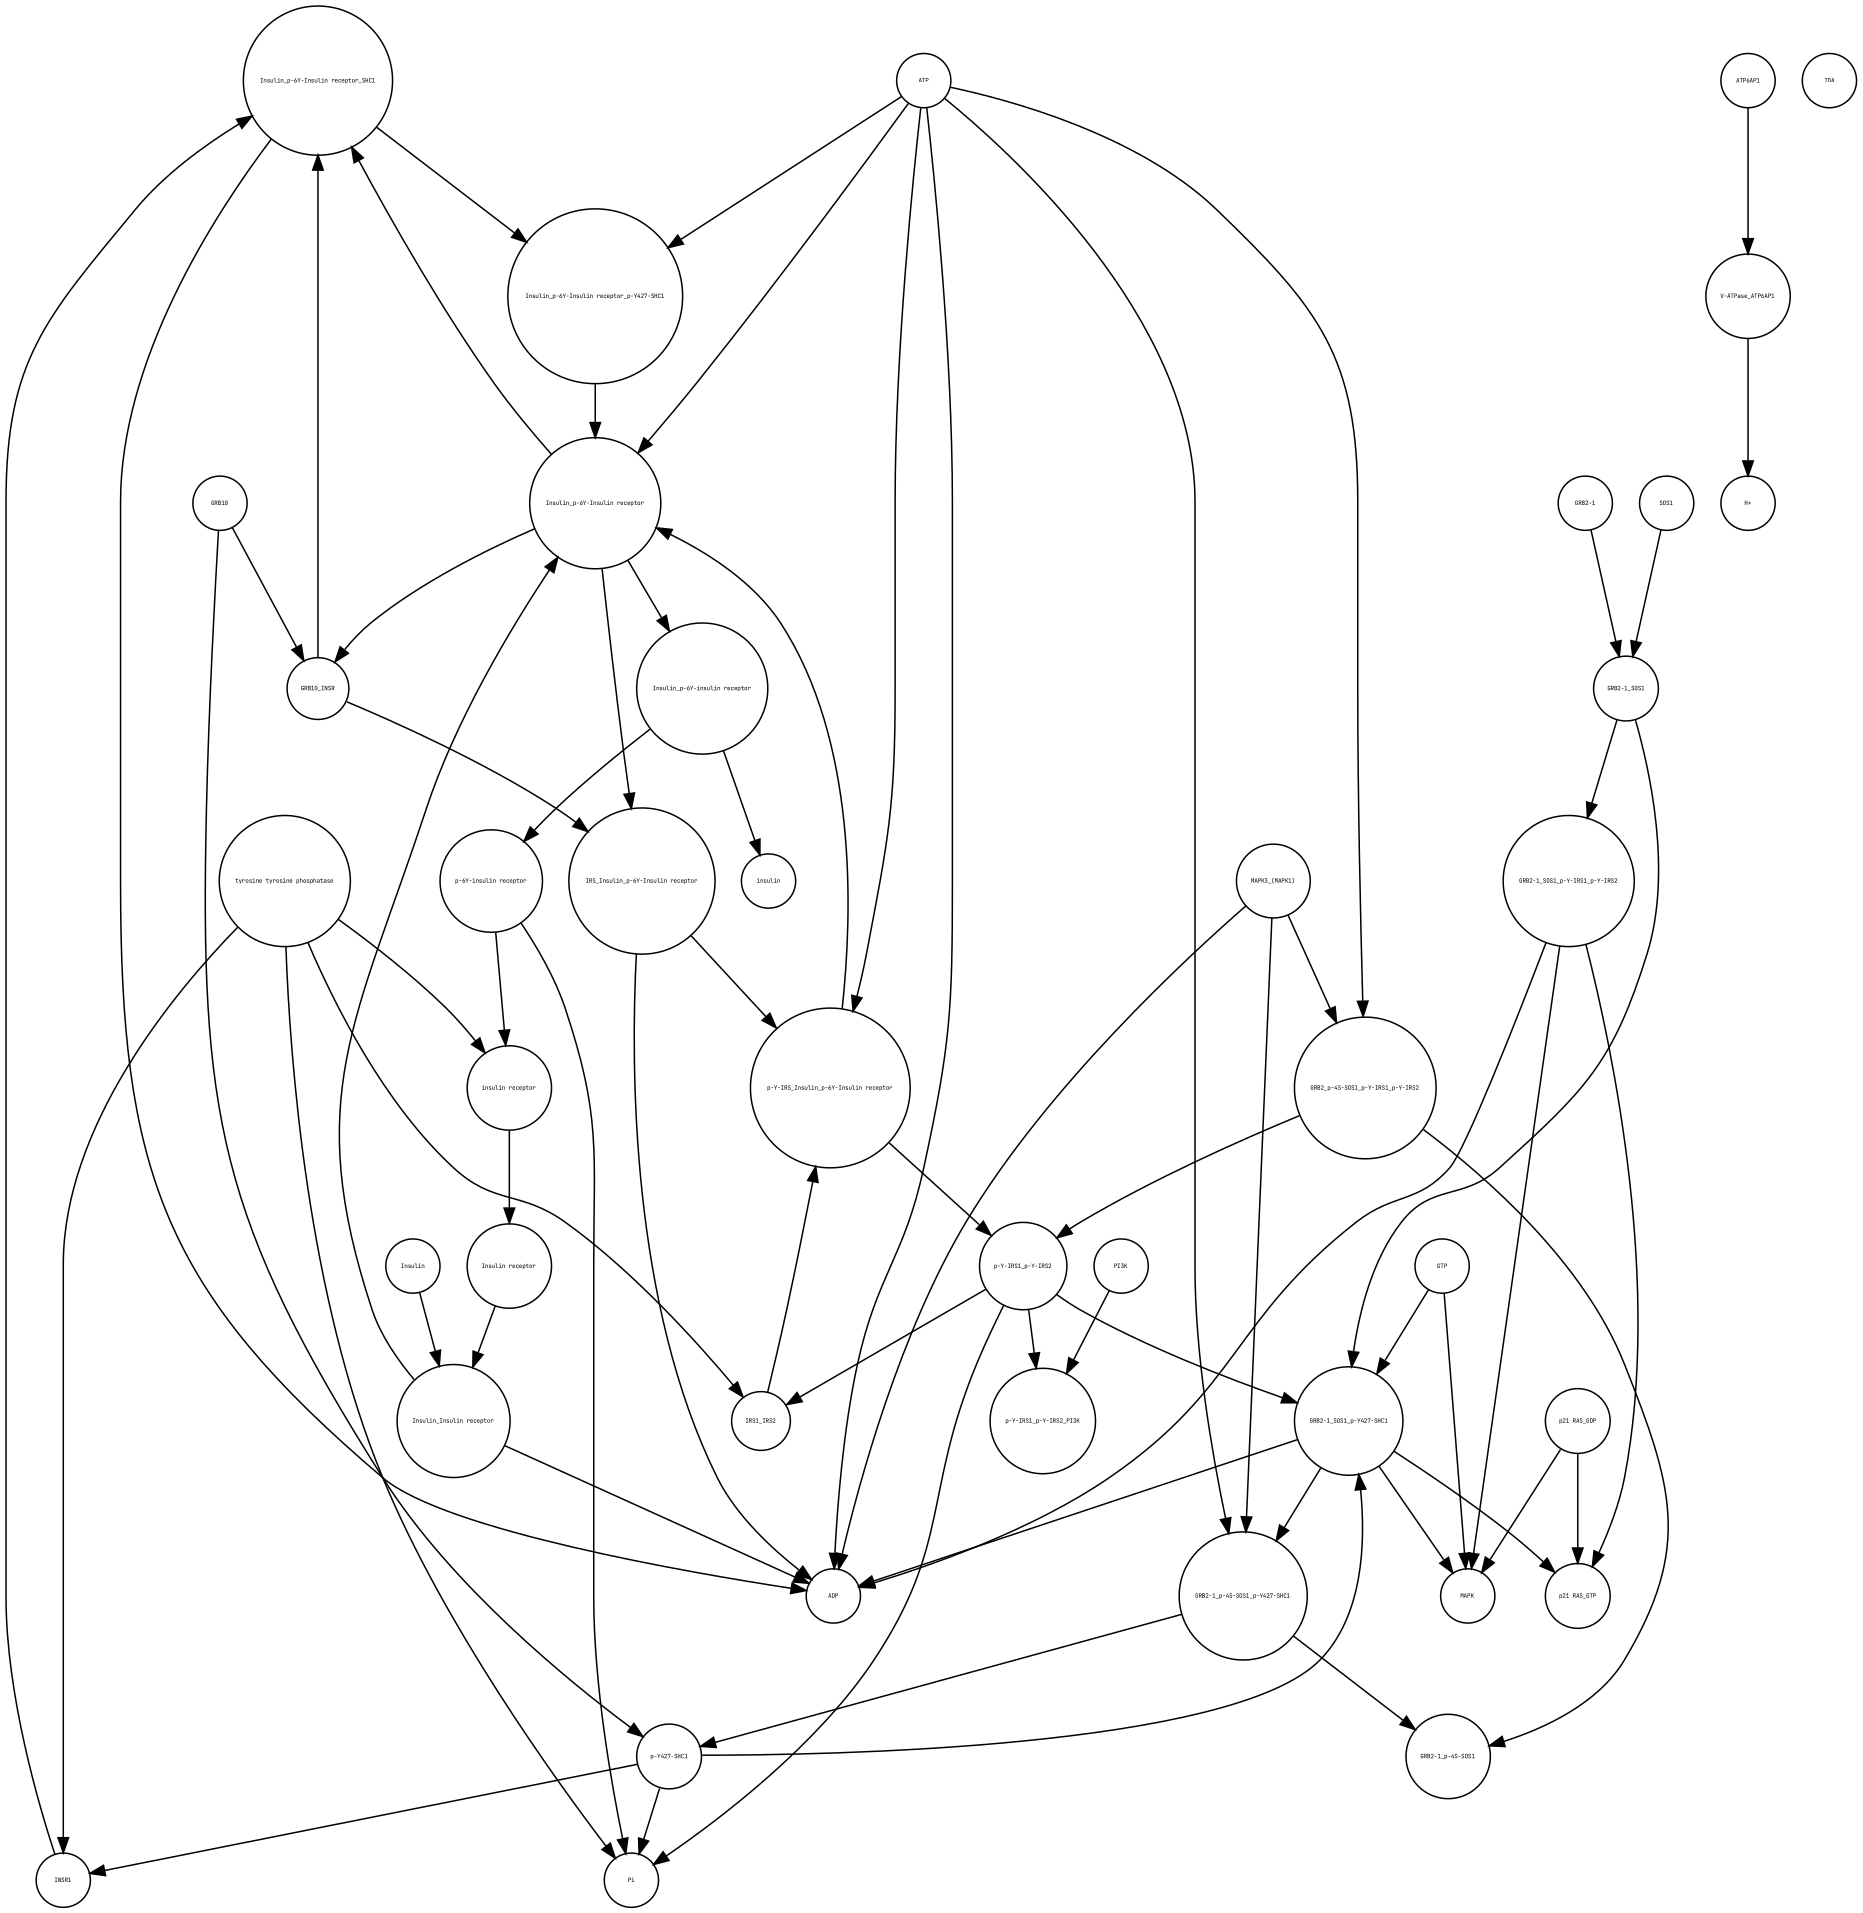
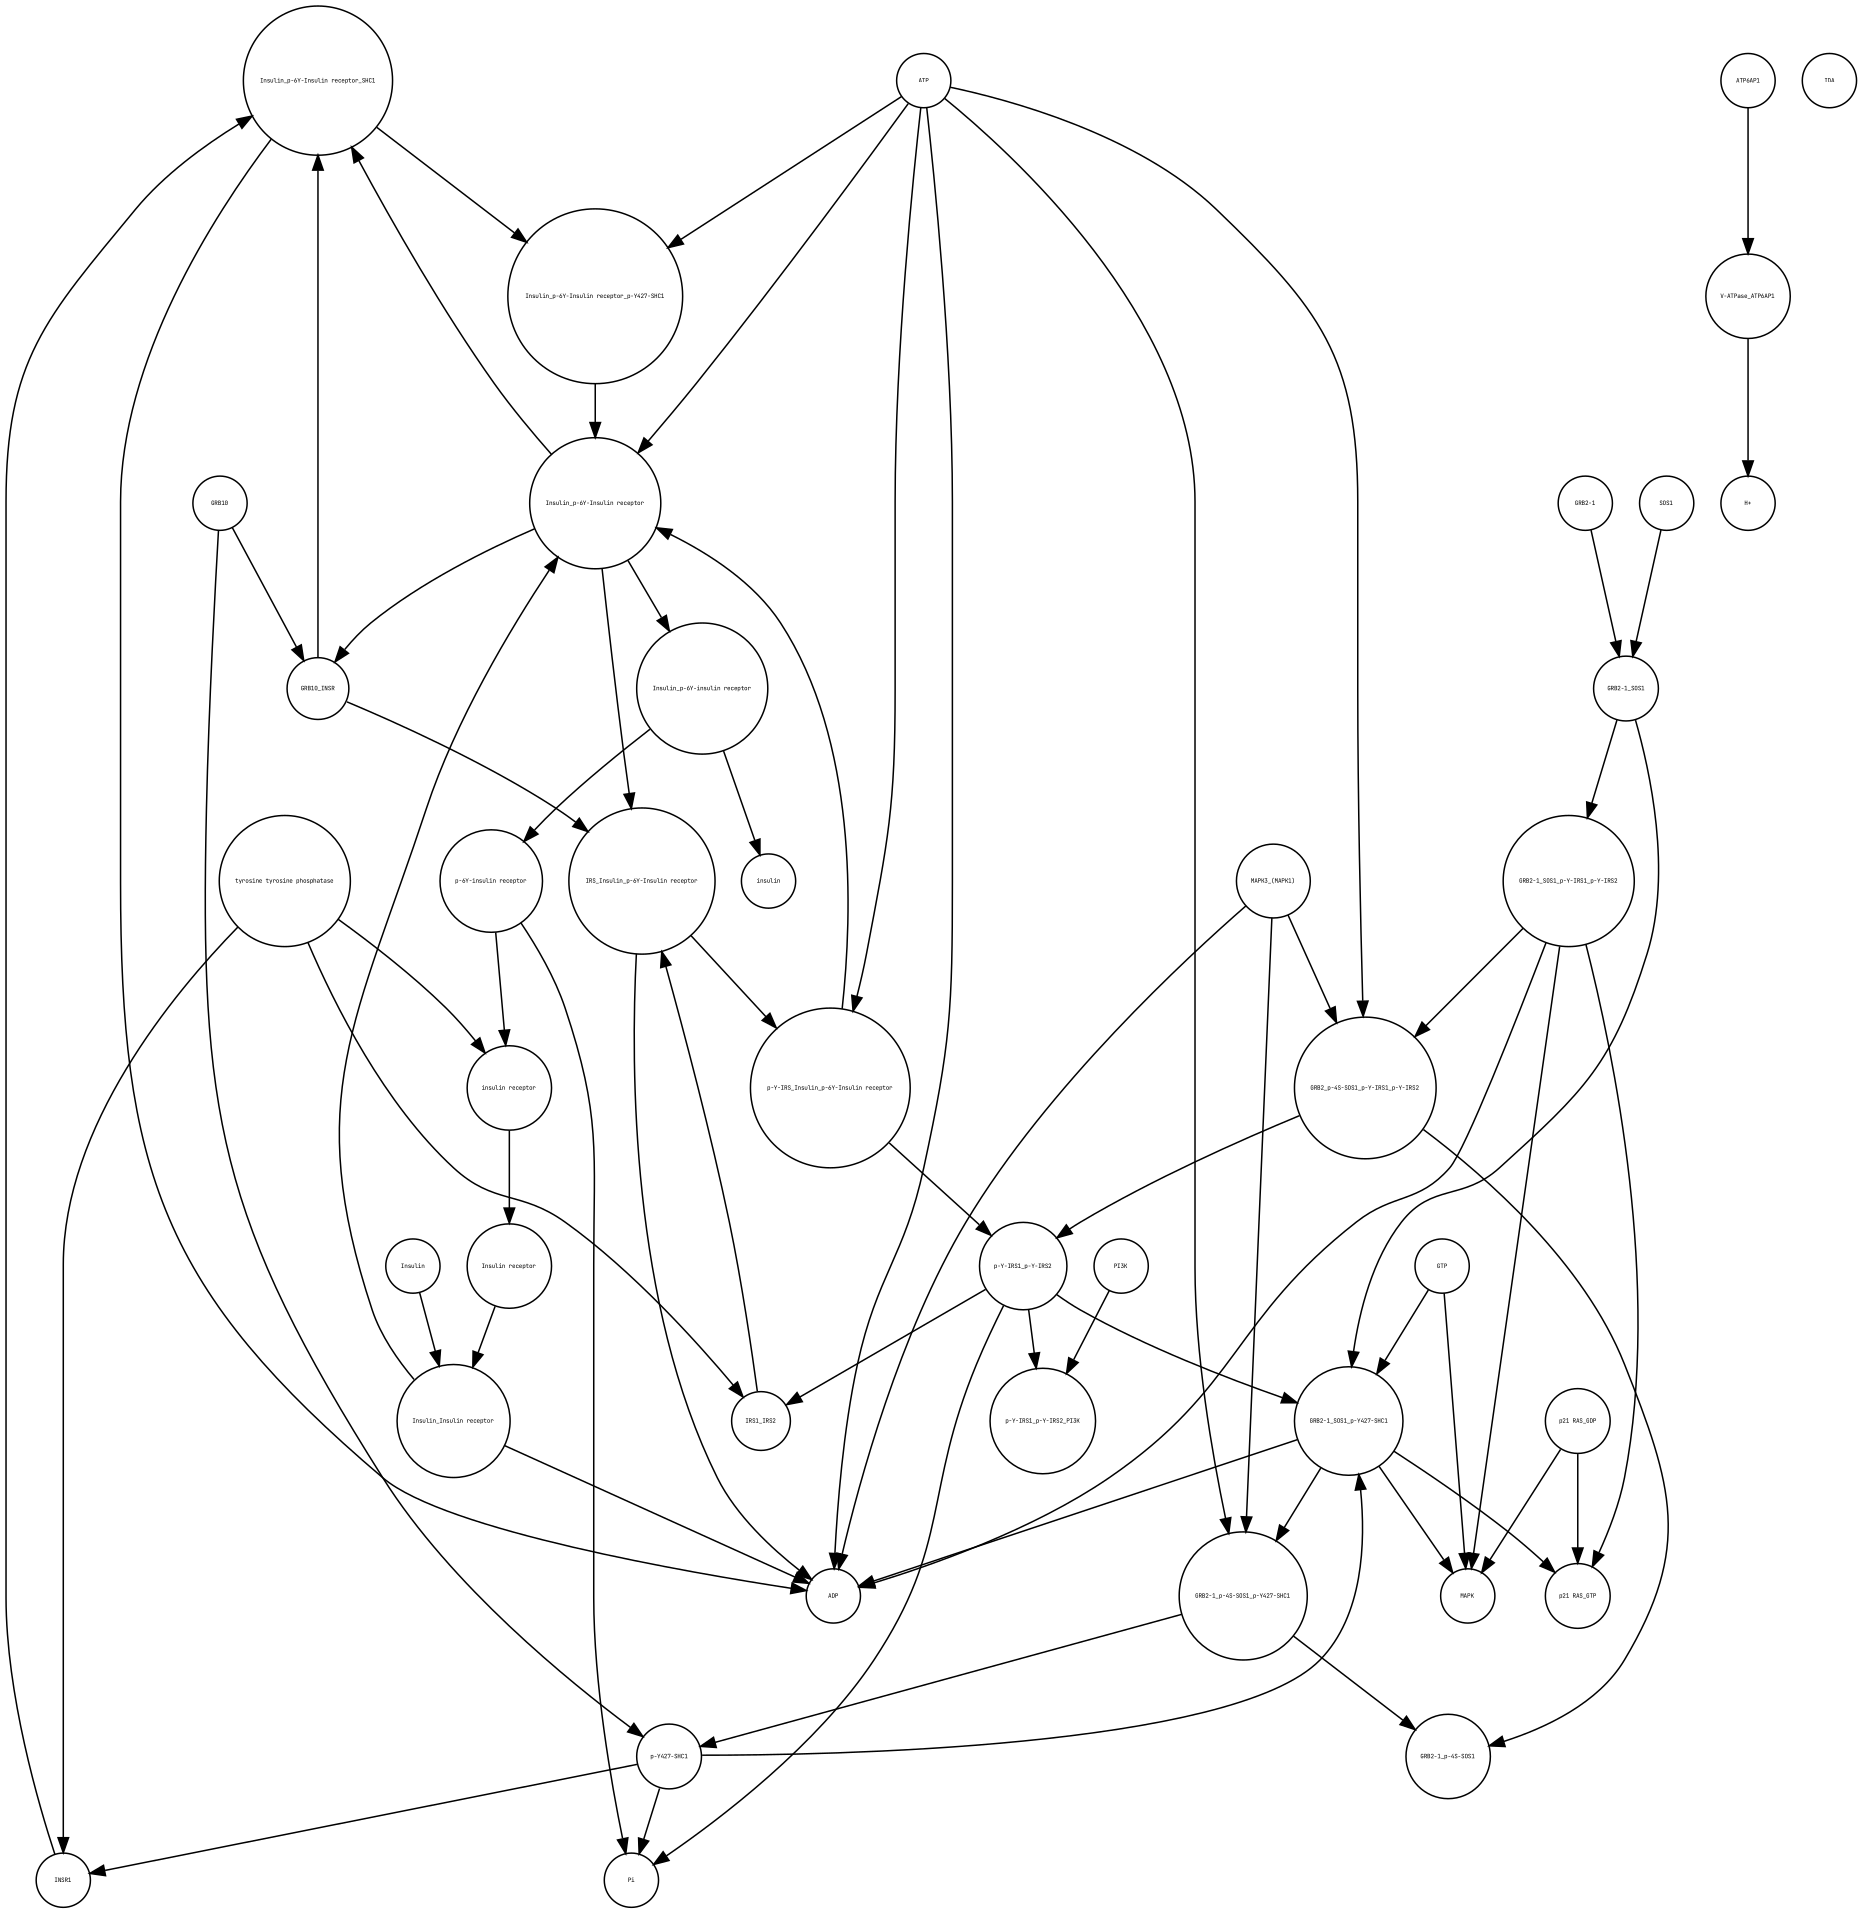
none -> (1474, 977)
(792, 1287) -> (719, 1177)
(364, 1426) -> none
